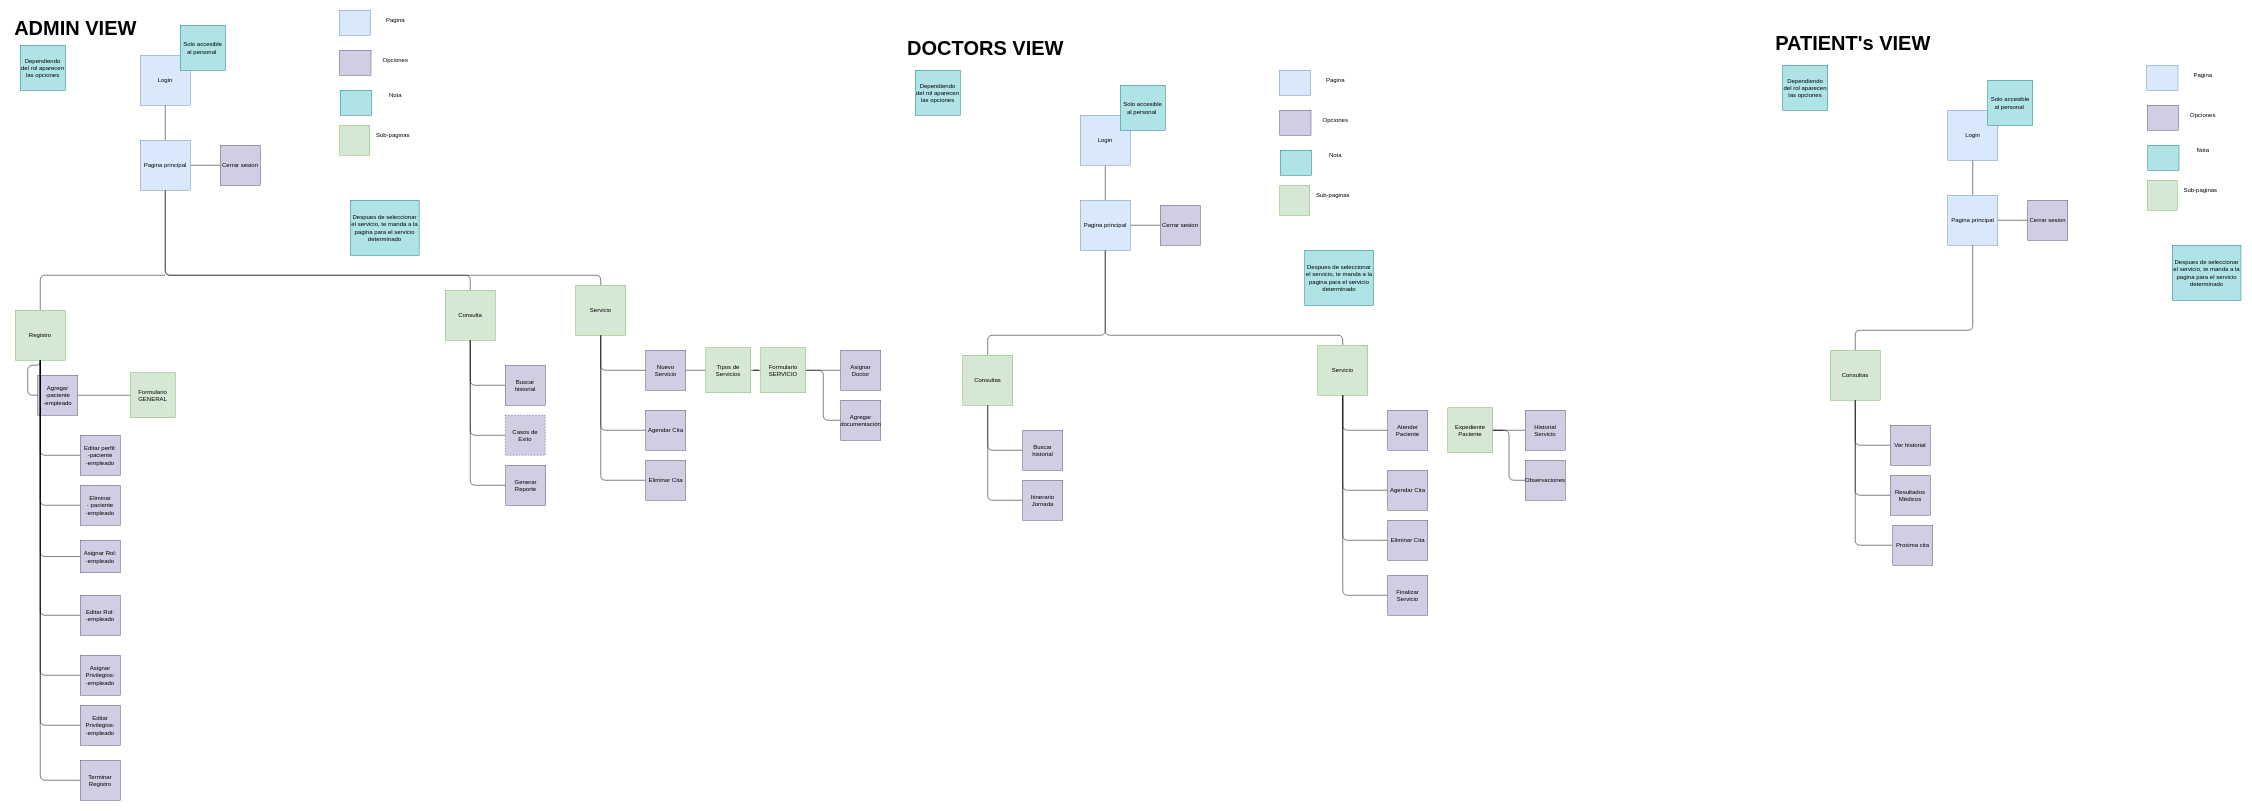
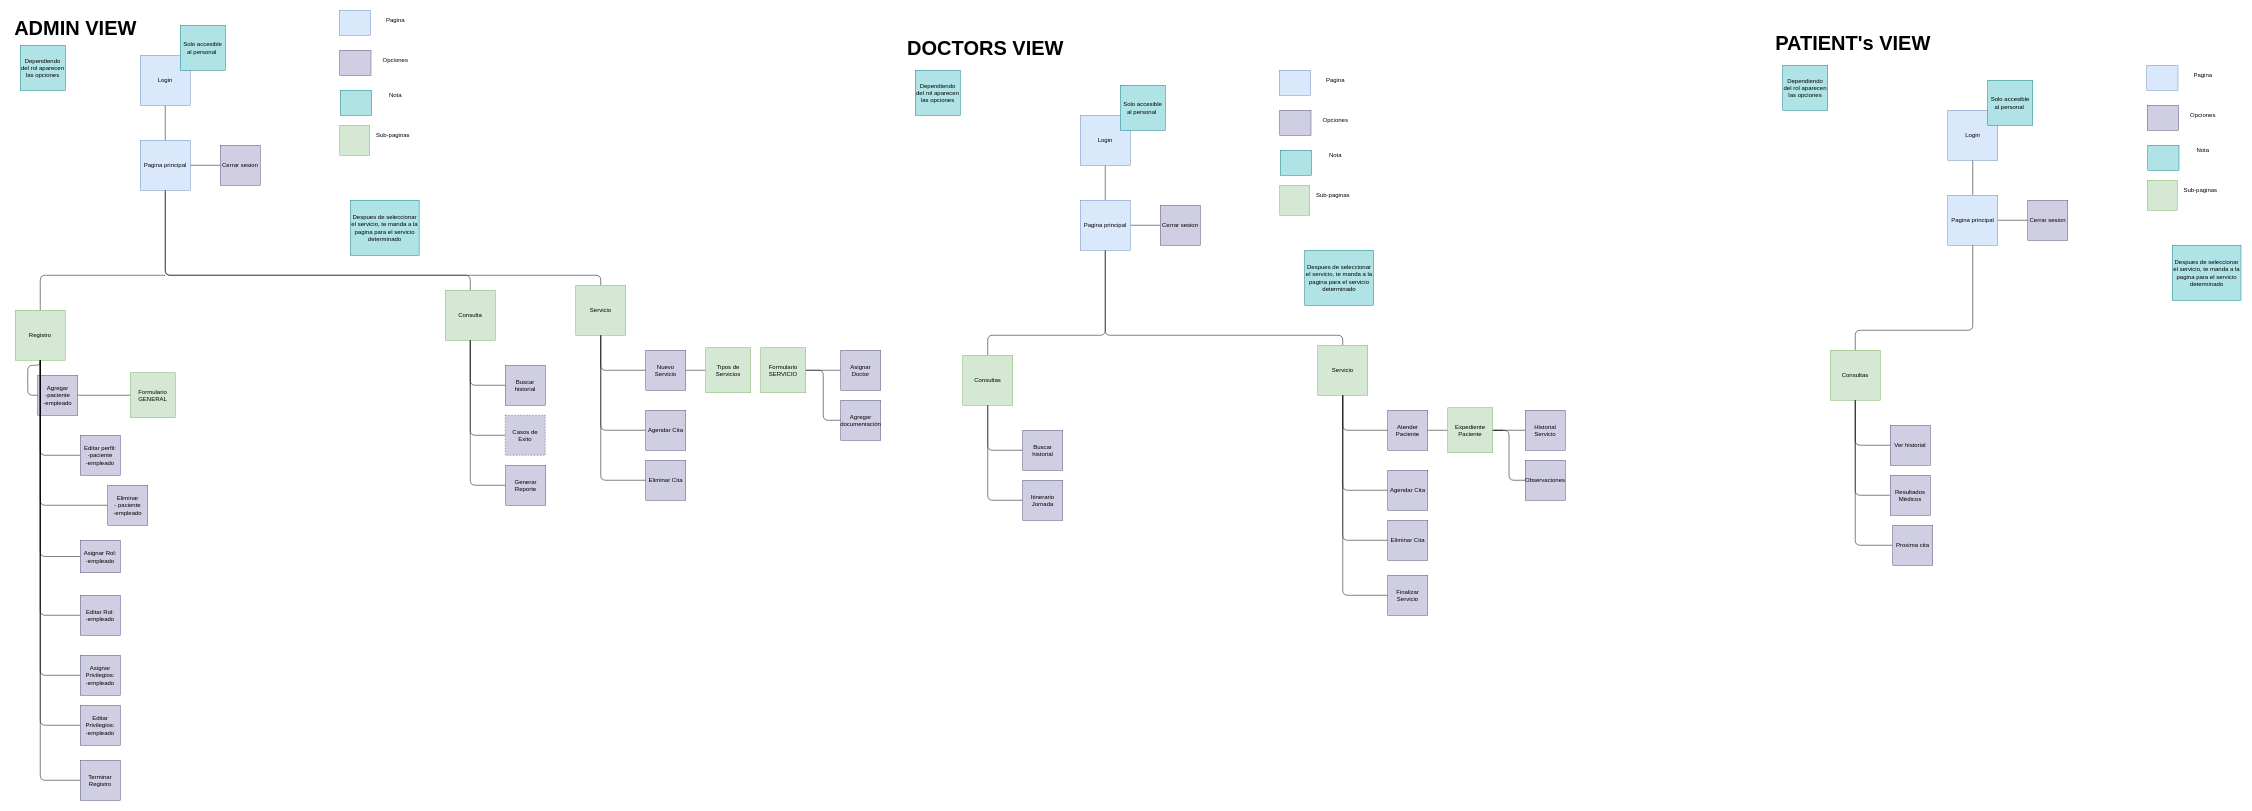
(757, 370) -> none
none -> (1438, 430)
(100, 505) -> (128, 505)
